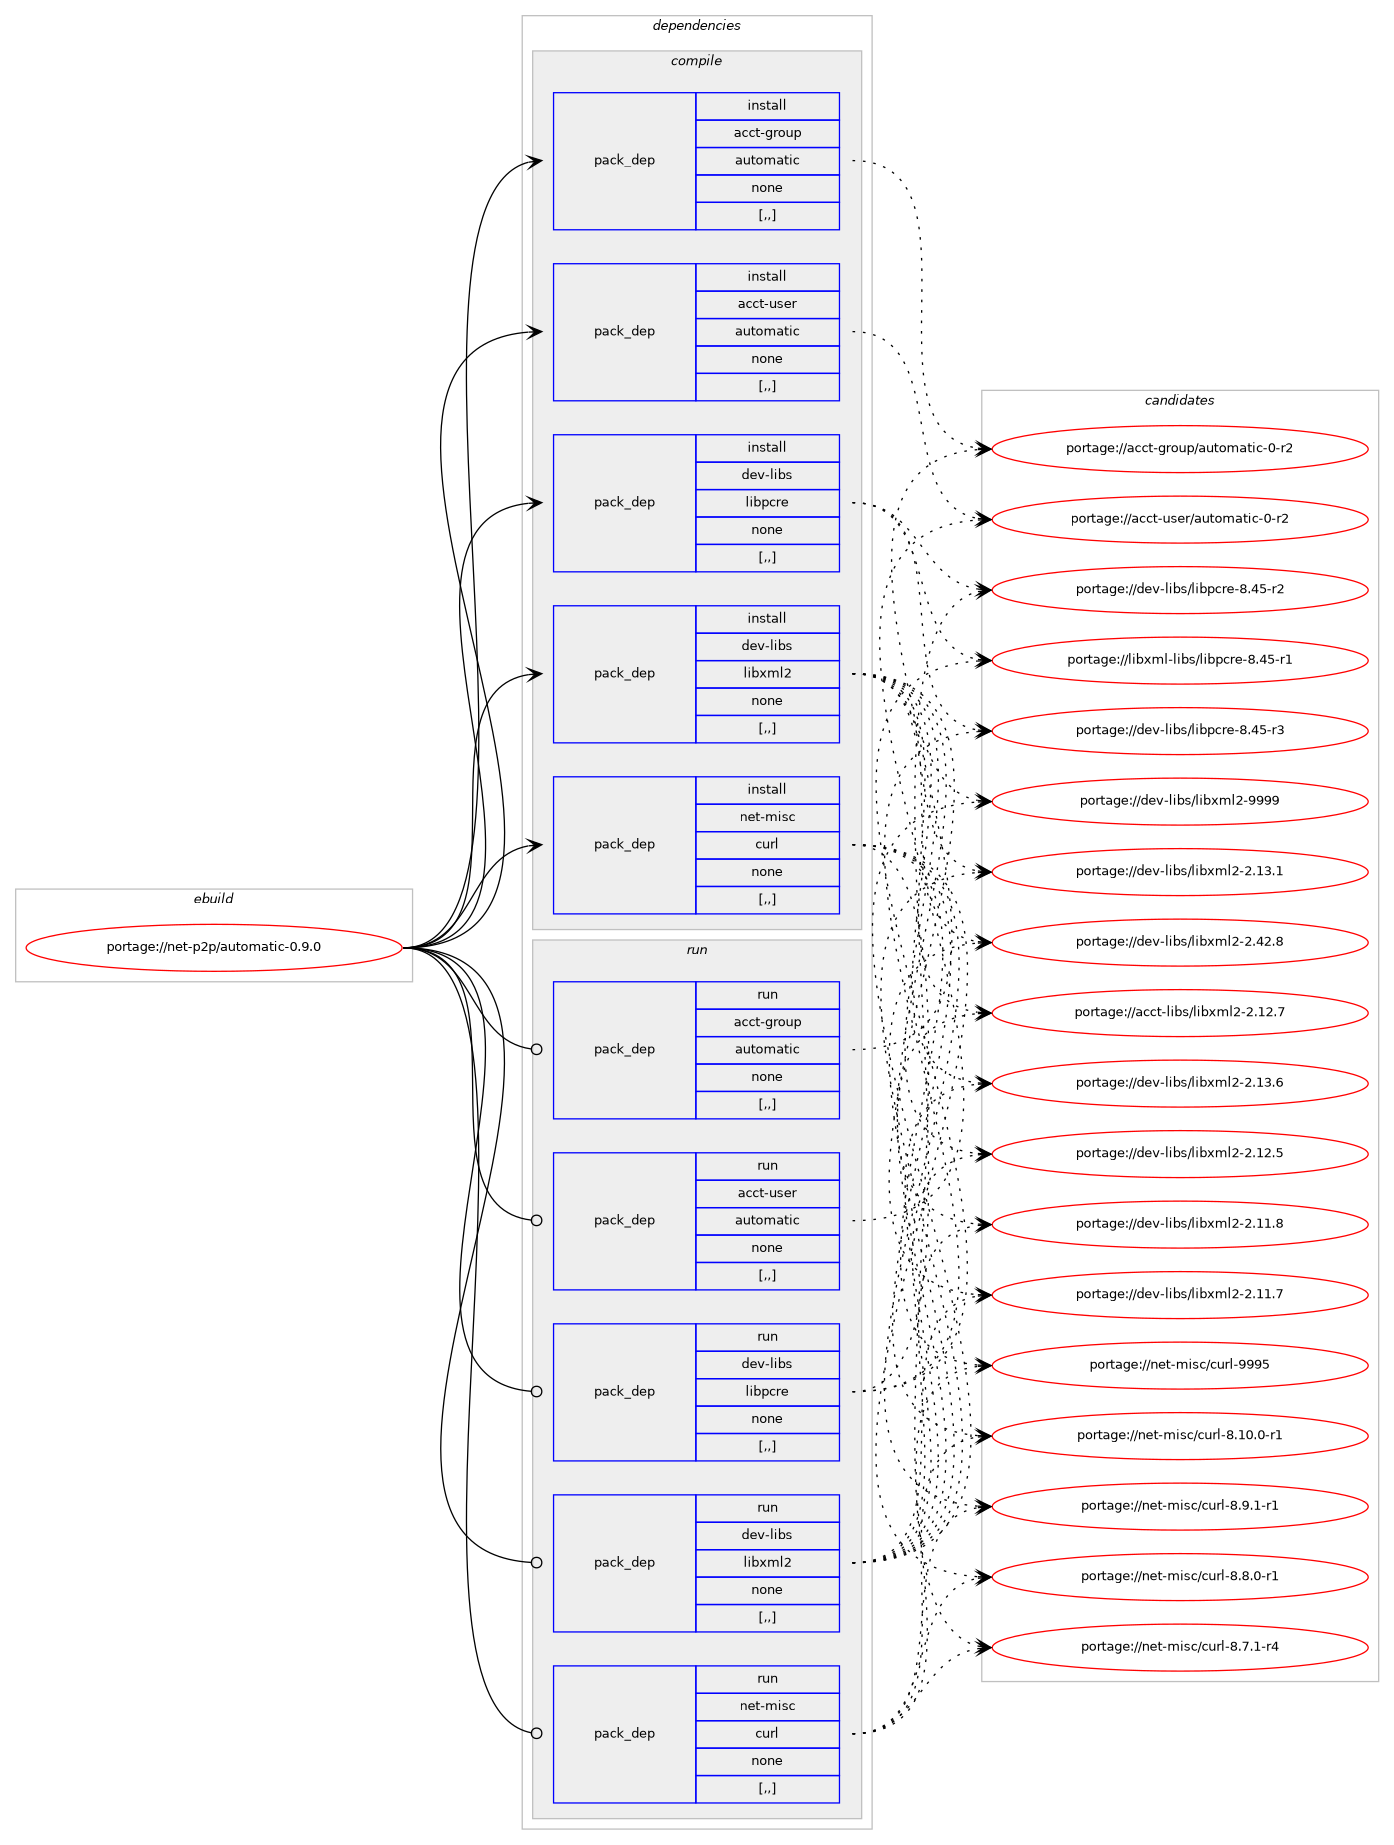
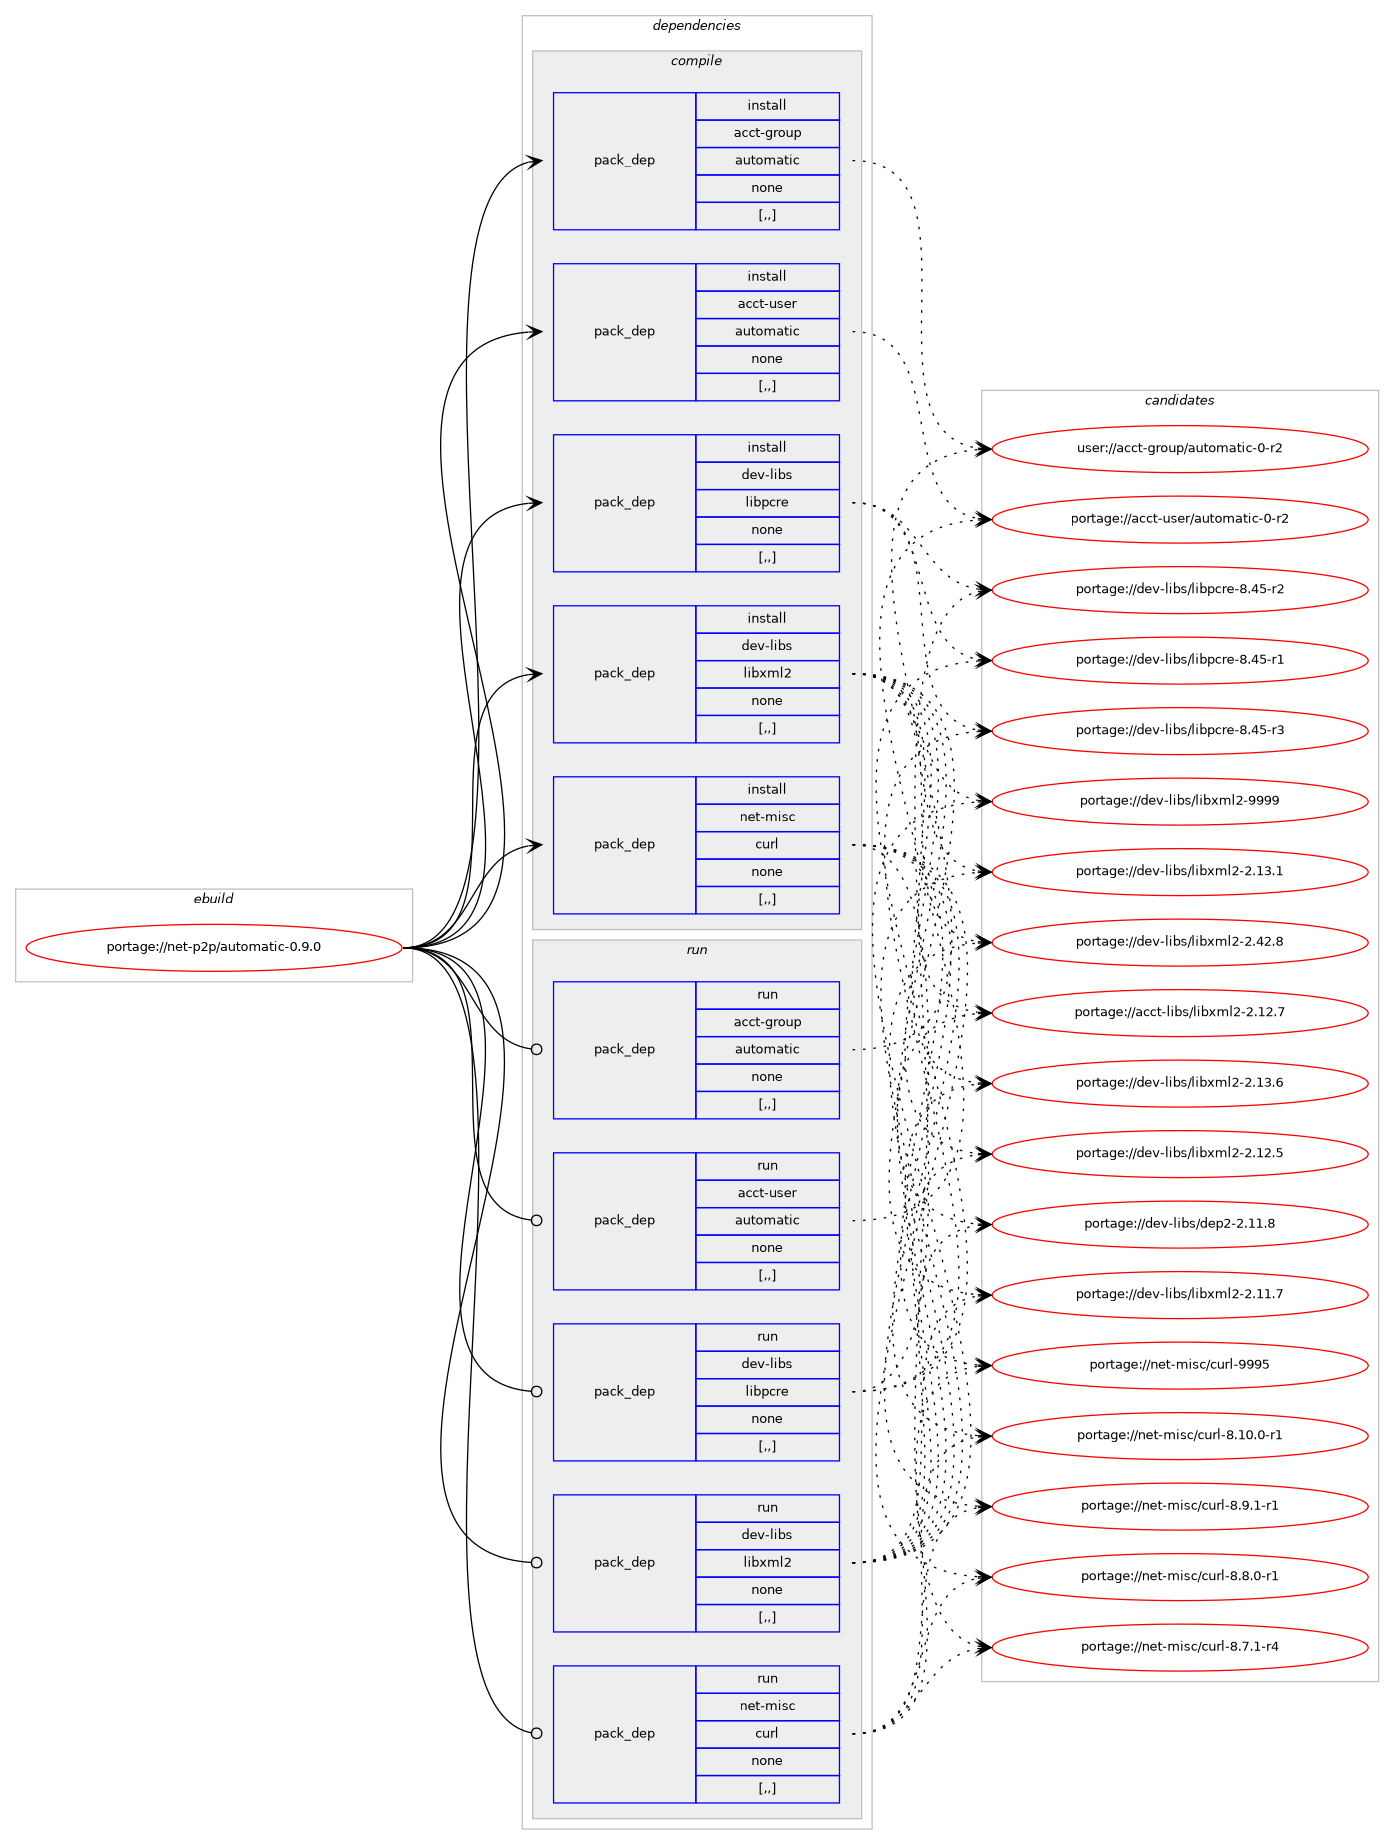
(1180, 449) -> (1180, 449)
(1180, 661) -> (1180, 661)
(1180, 1225) -> (1180, 1225)
